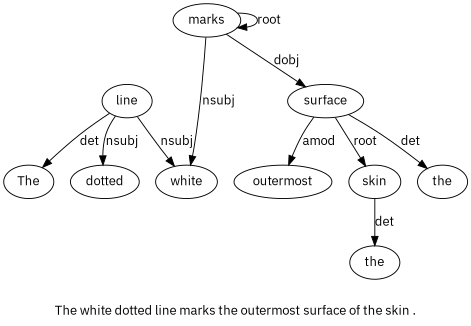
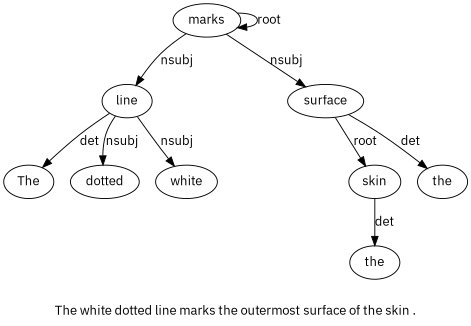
(287, 61) -> (287, 61)
(201, 97) -> (161, 53)
(283, 182) -> none
